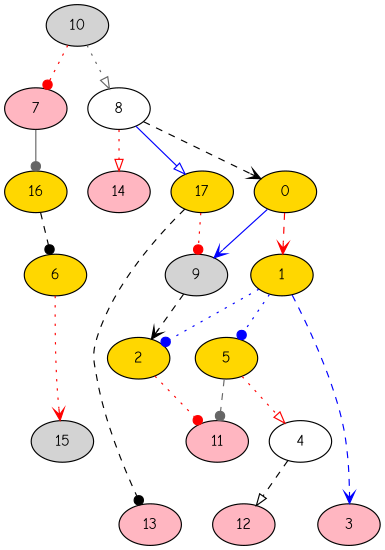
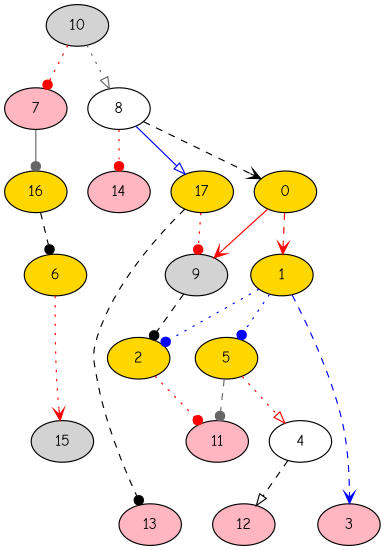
(119, 145) -> (119, 145)
(245, 230) -> (245, 230)
(170, 313) -> (170, 313)
